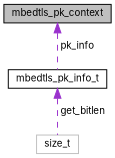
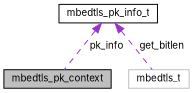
(58, 51) -> (80, 50)
(58, 144) -> (159, 79)
